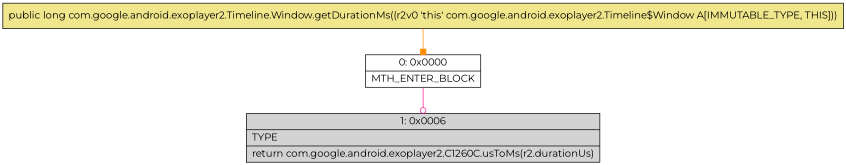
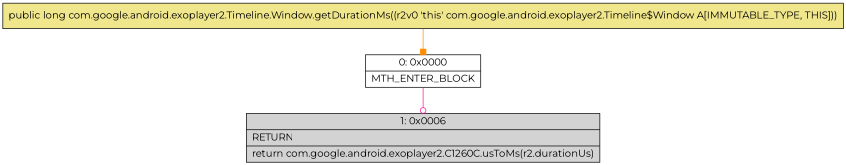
(265, 138) -> (273, 138)
